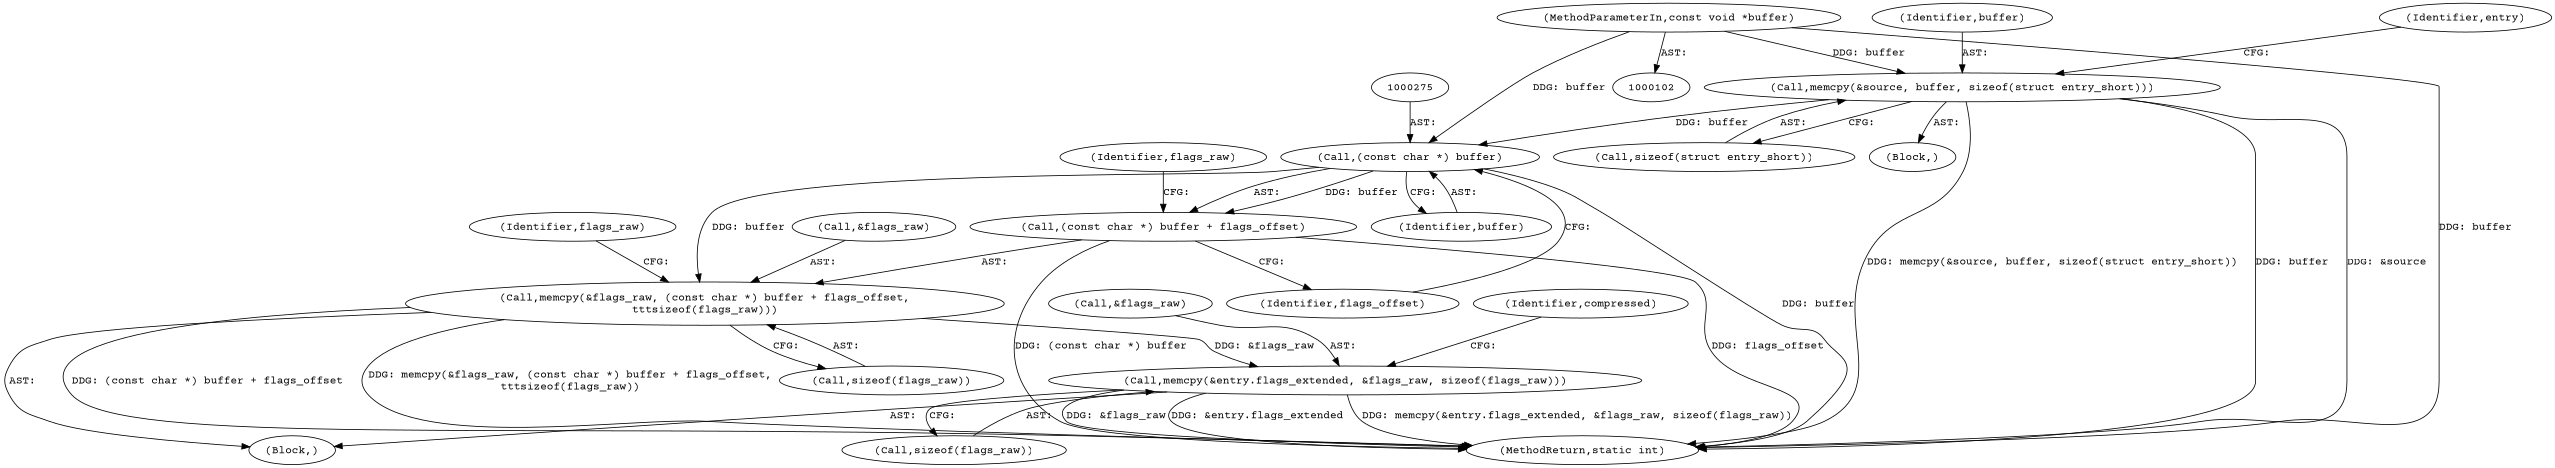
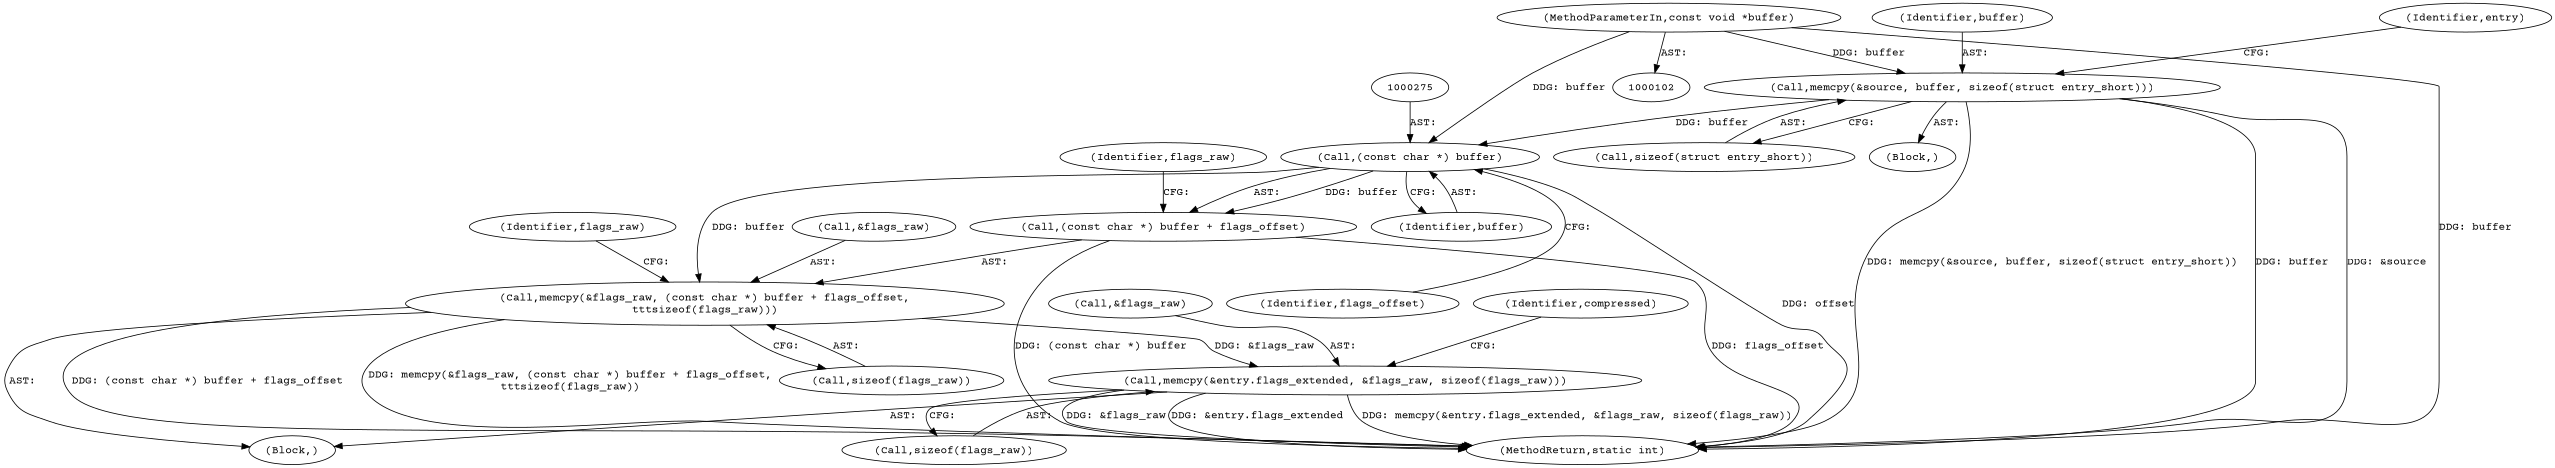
(1250, 264) -> none
(1818, 304) -> (1818, 304)
